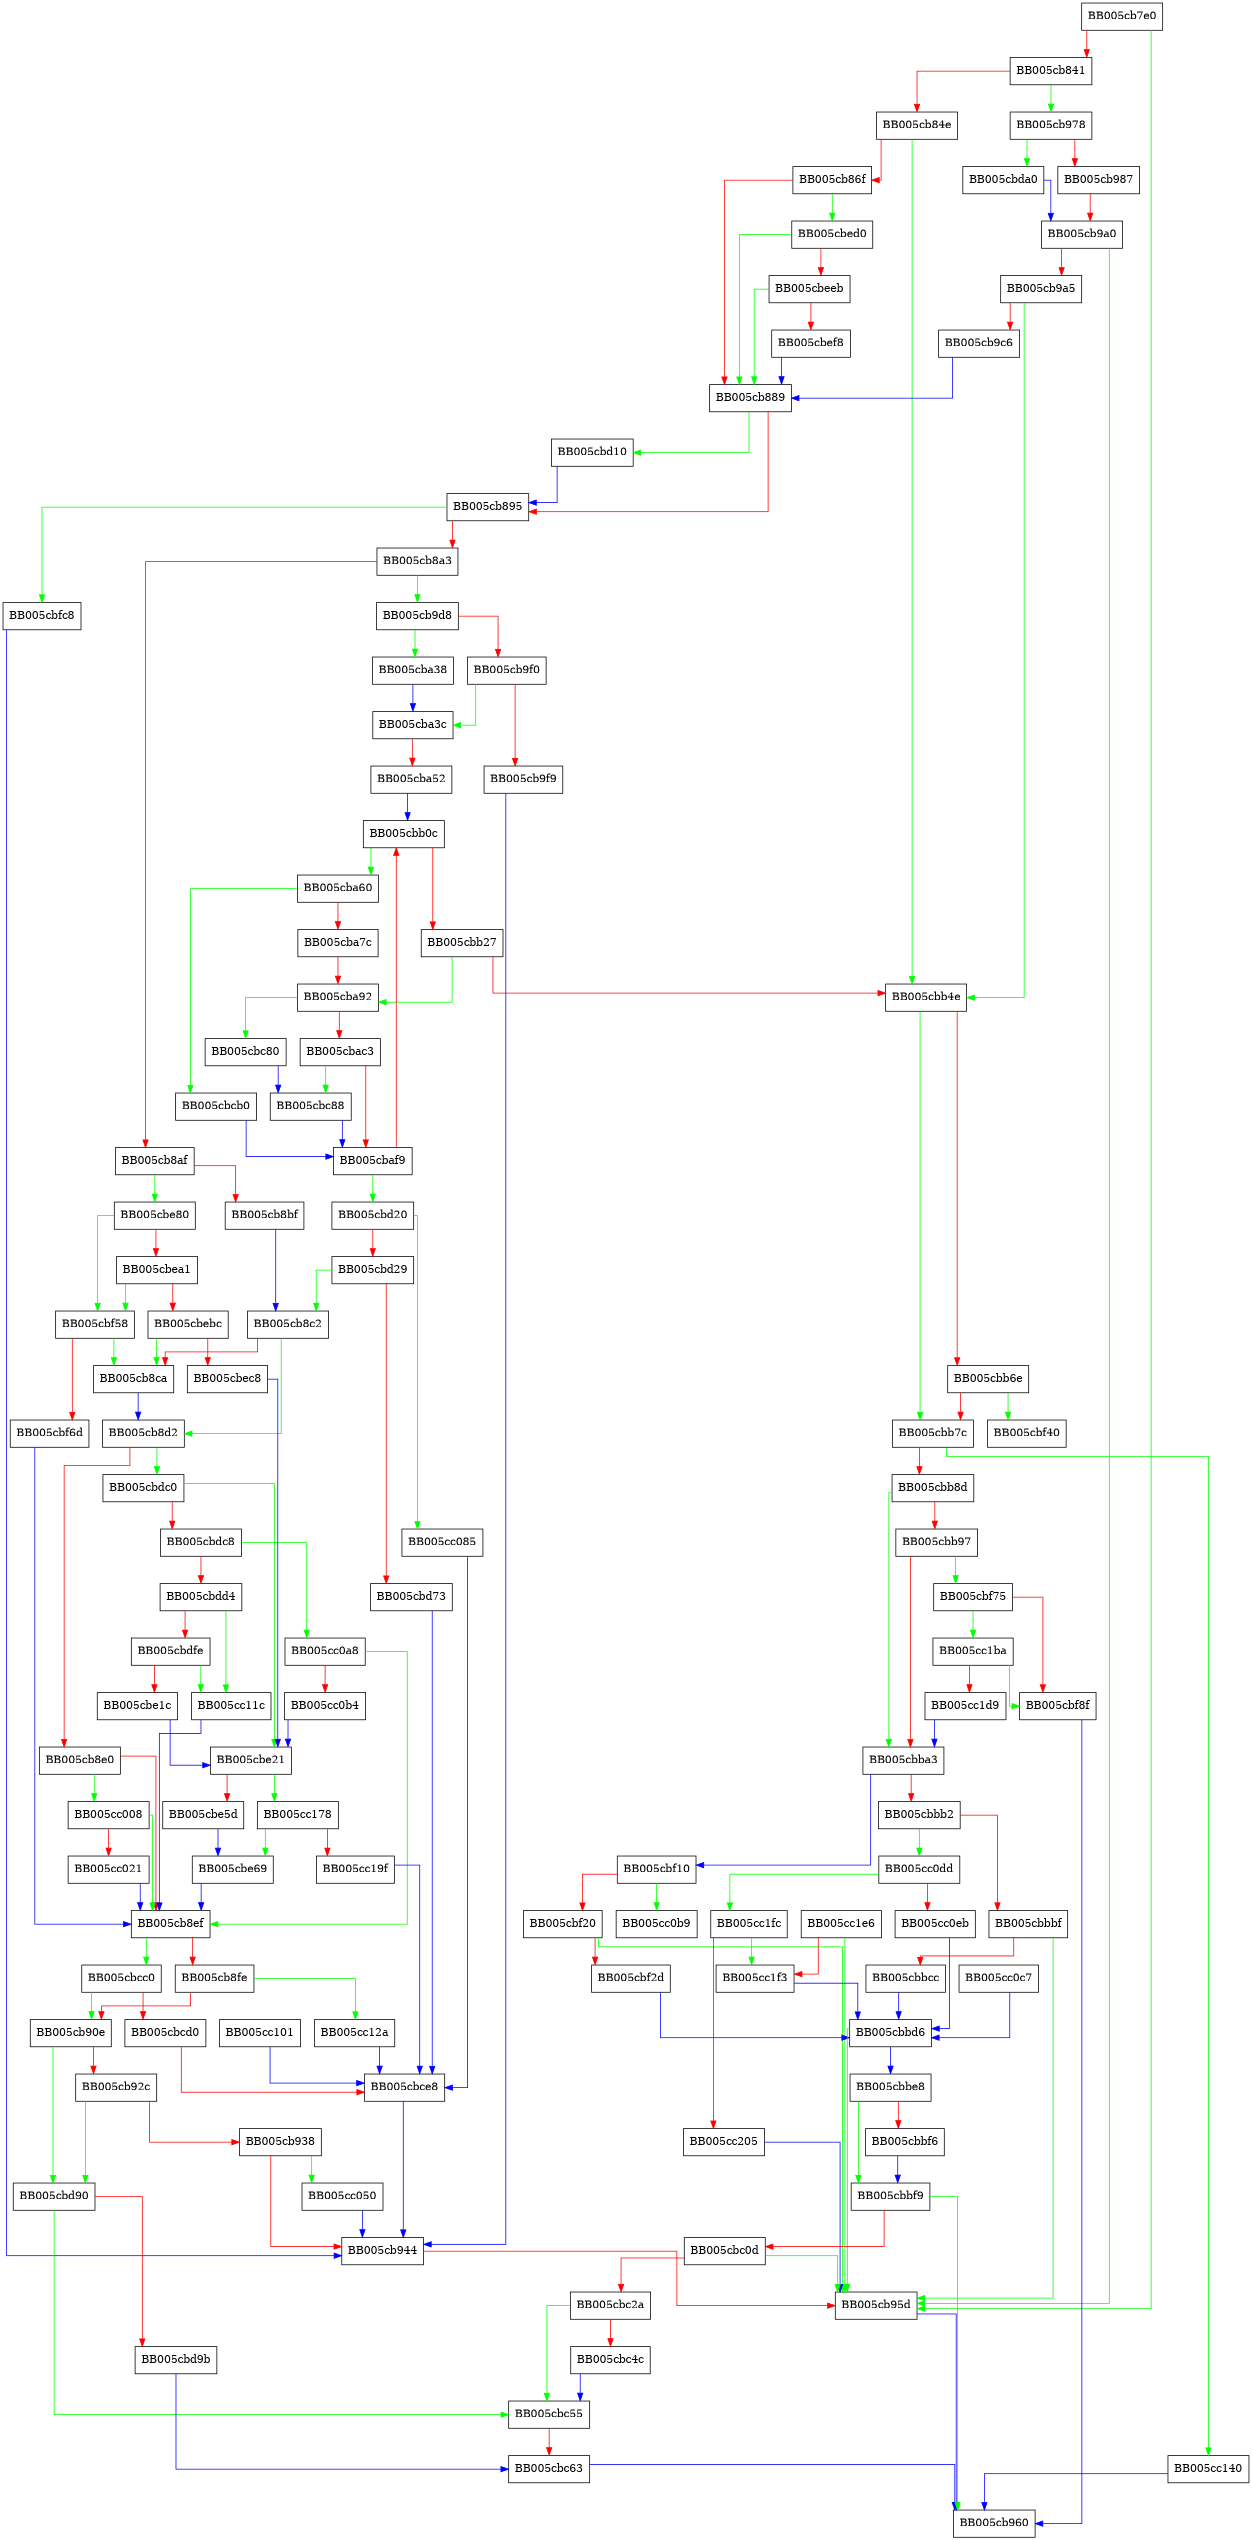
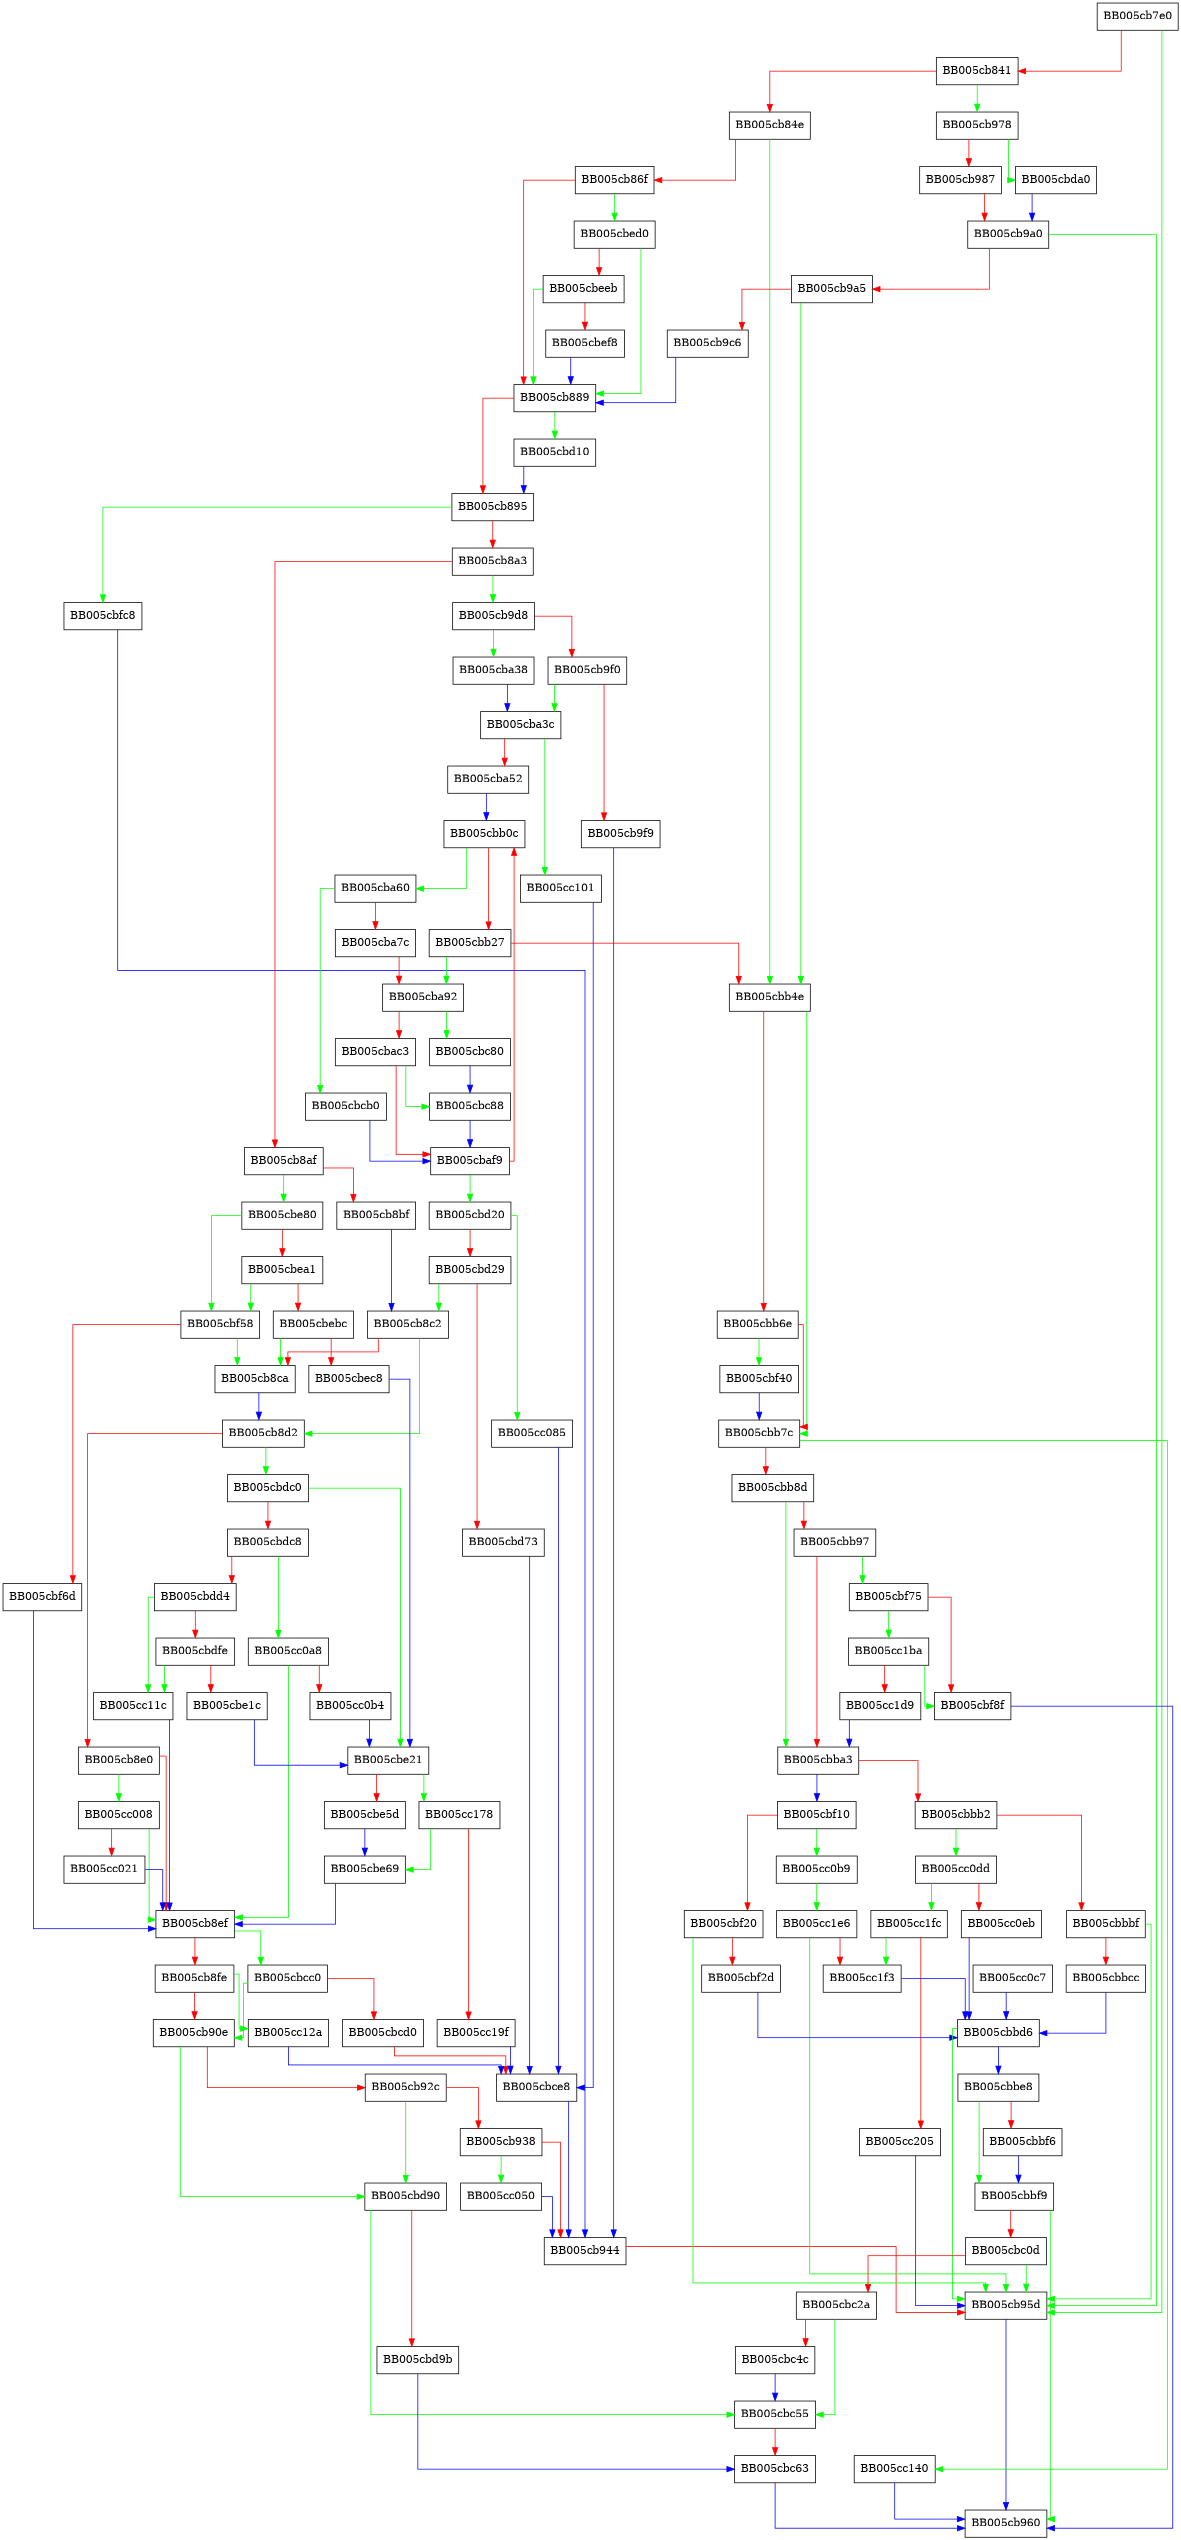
none -> (545, 803)
none -> (759, 1403)
none -> (817, 1893)
